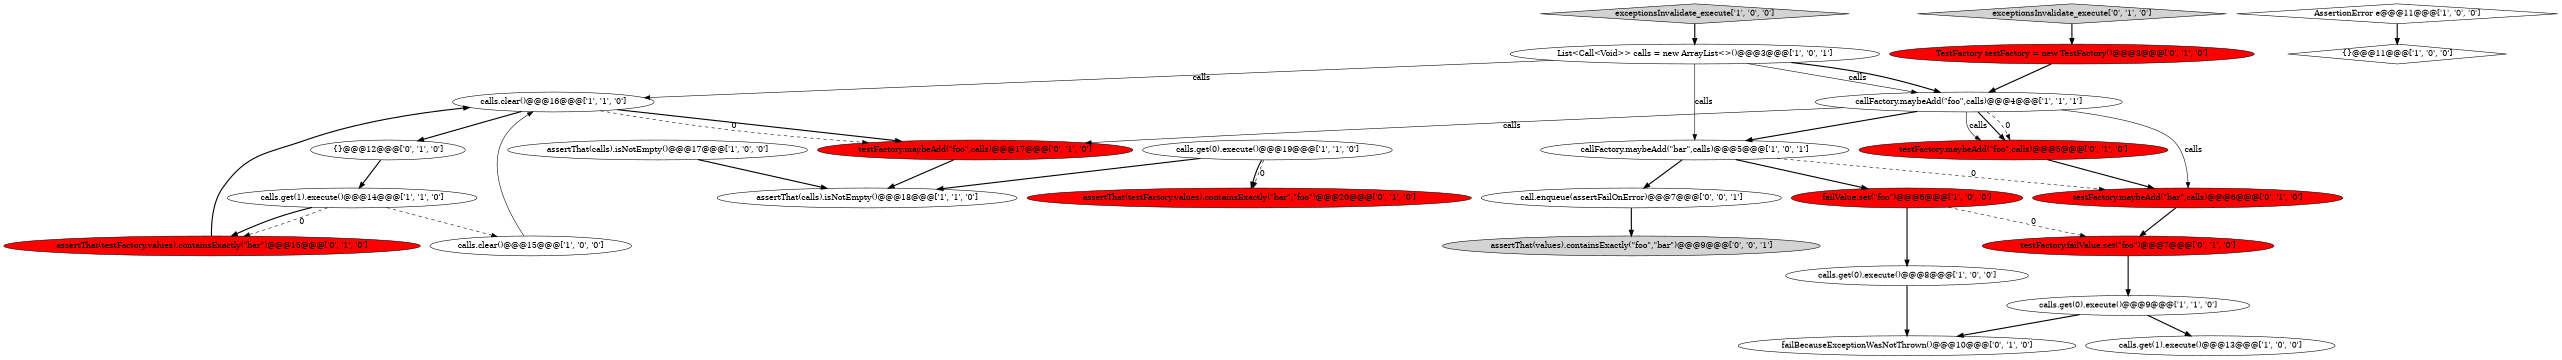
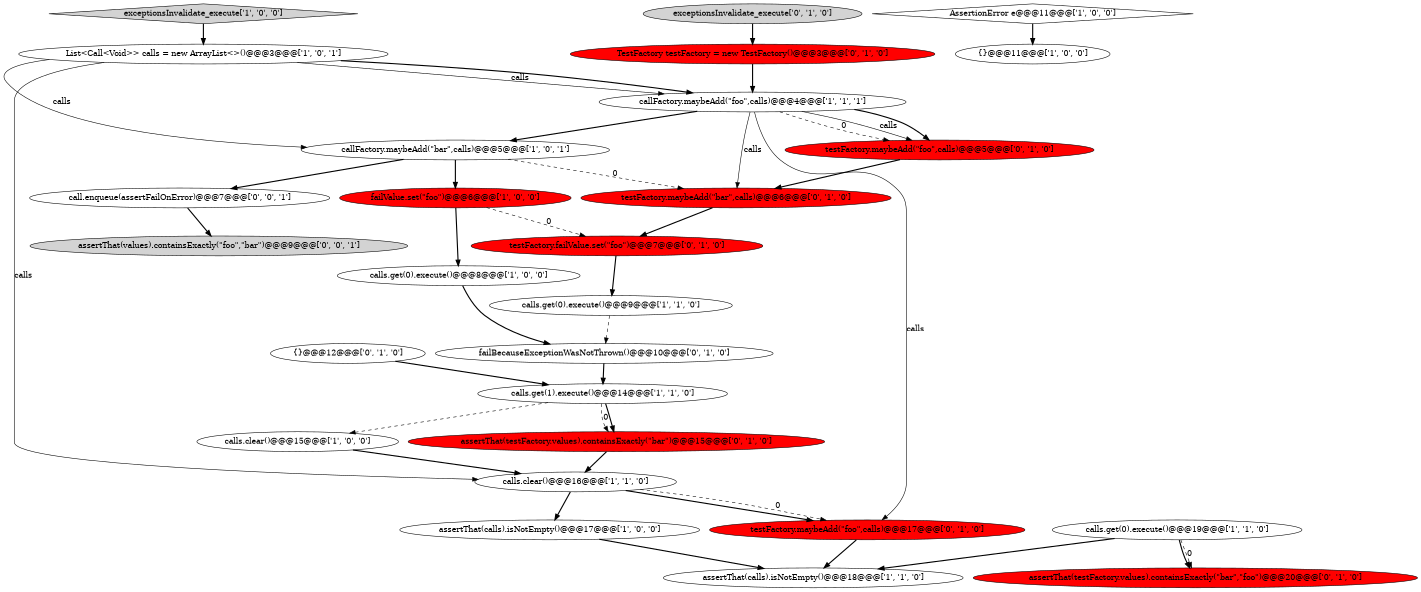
(2072, 14) -> (753, 14)
(2397, 54) -> (1033, 54)
(472, 125) -> (564, 503)
(498, 172) -> (434, 461)
(2021, 325) -> (608, 327)
(2210, 346) -> none
none -> (604, 371)
